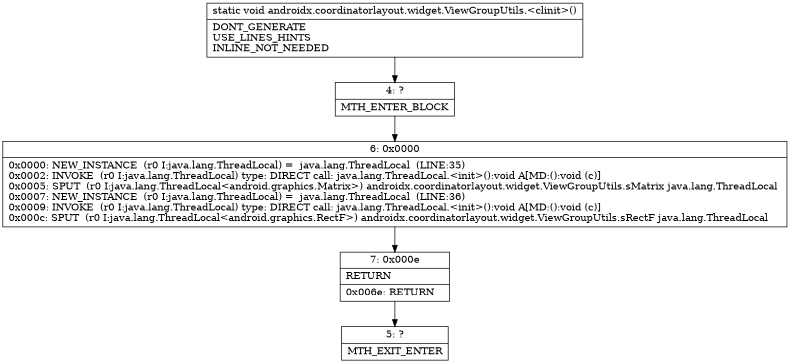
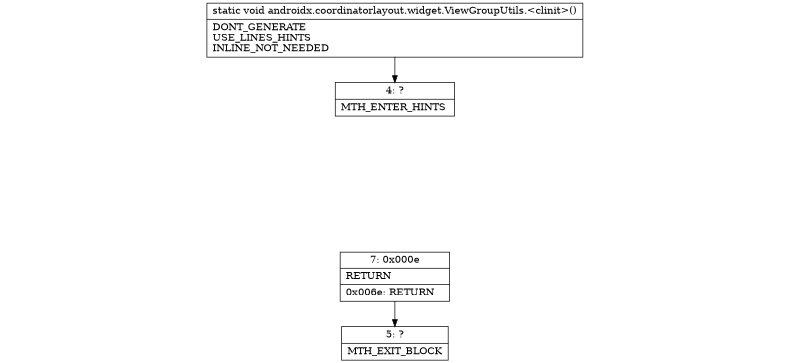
(395, 107) -> (393, 107)
(395, 184) -> none
(395, 351) -> (395, 351)
